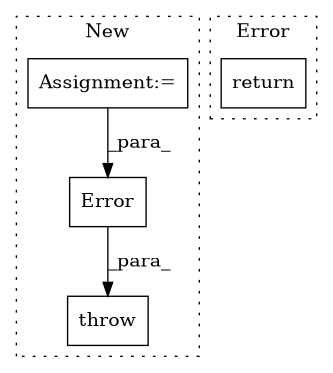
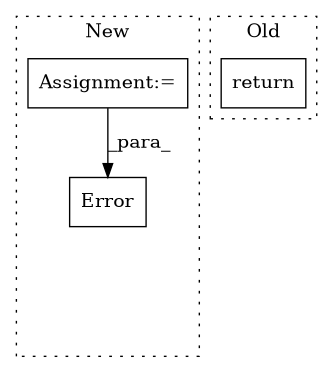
(263, 32) -> (263, 32)
(108, 321) -> none
